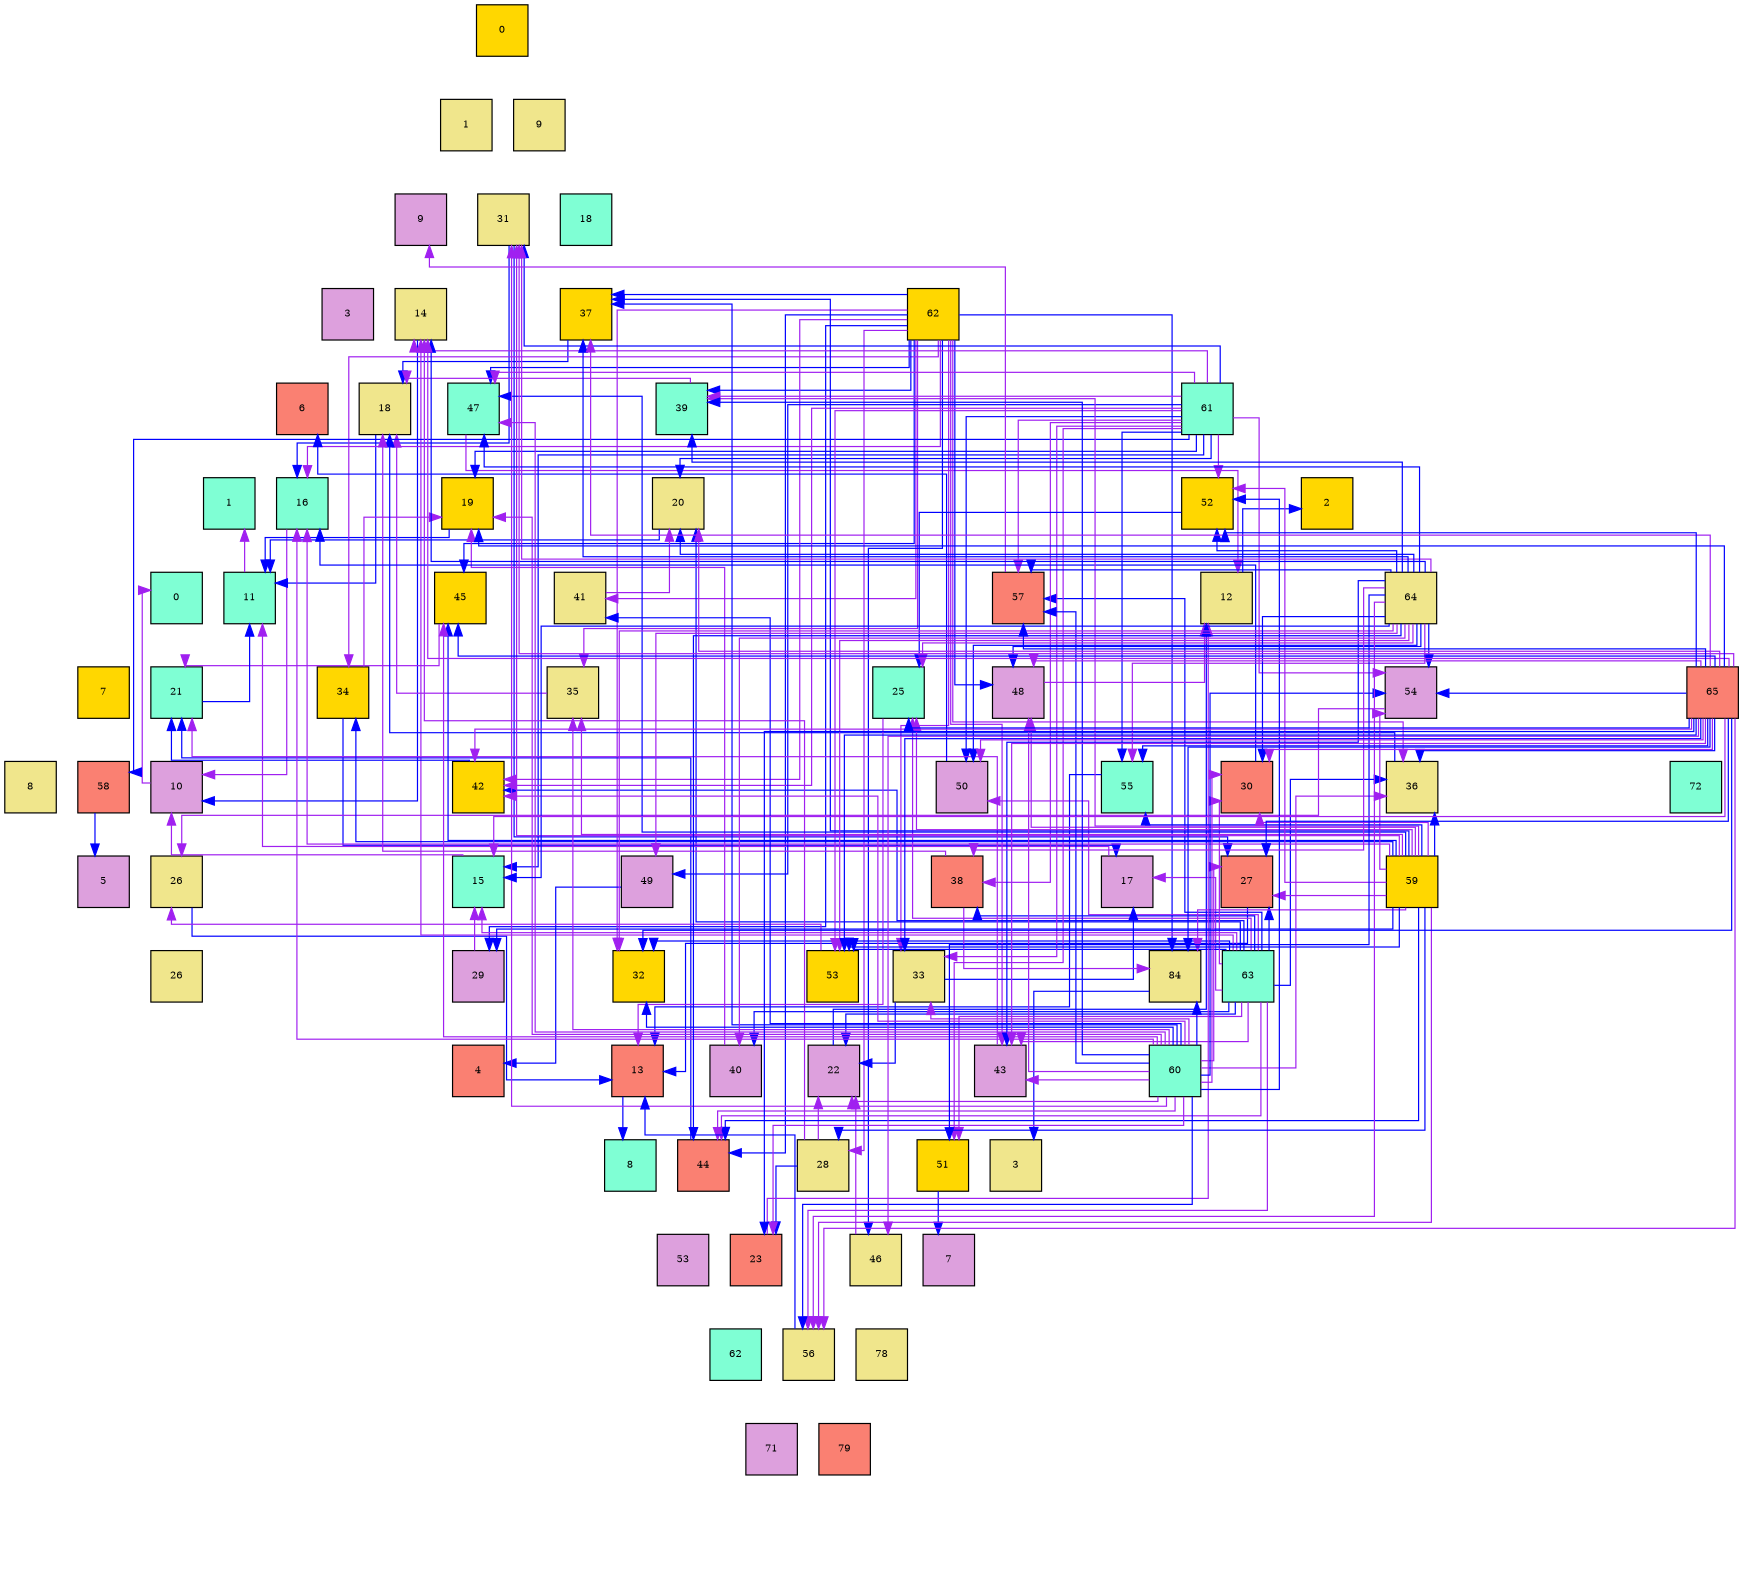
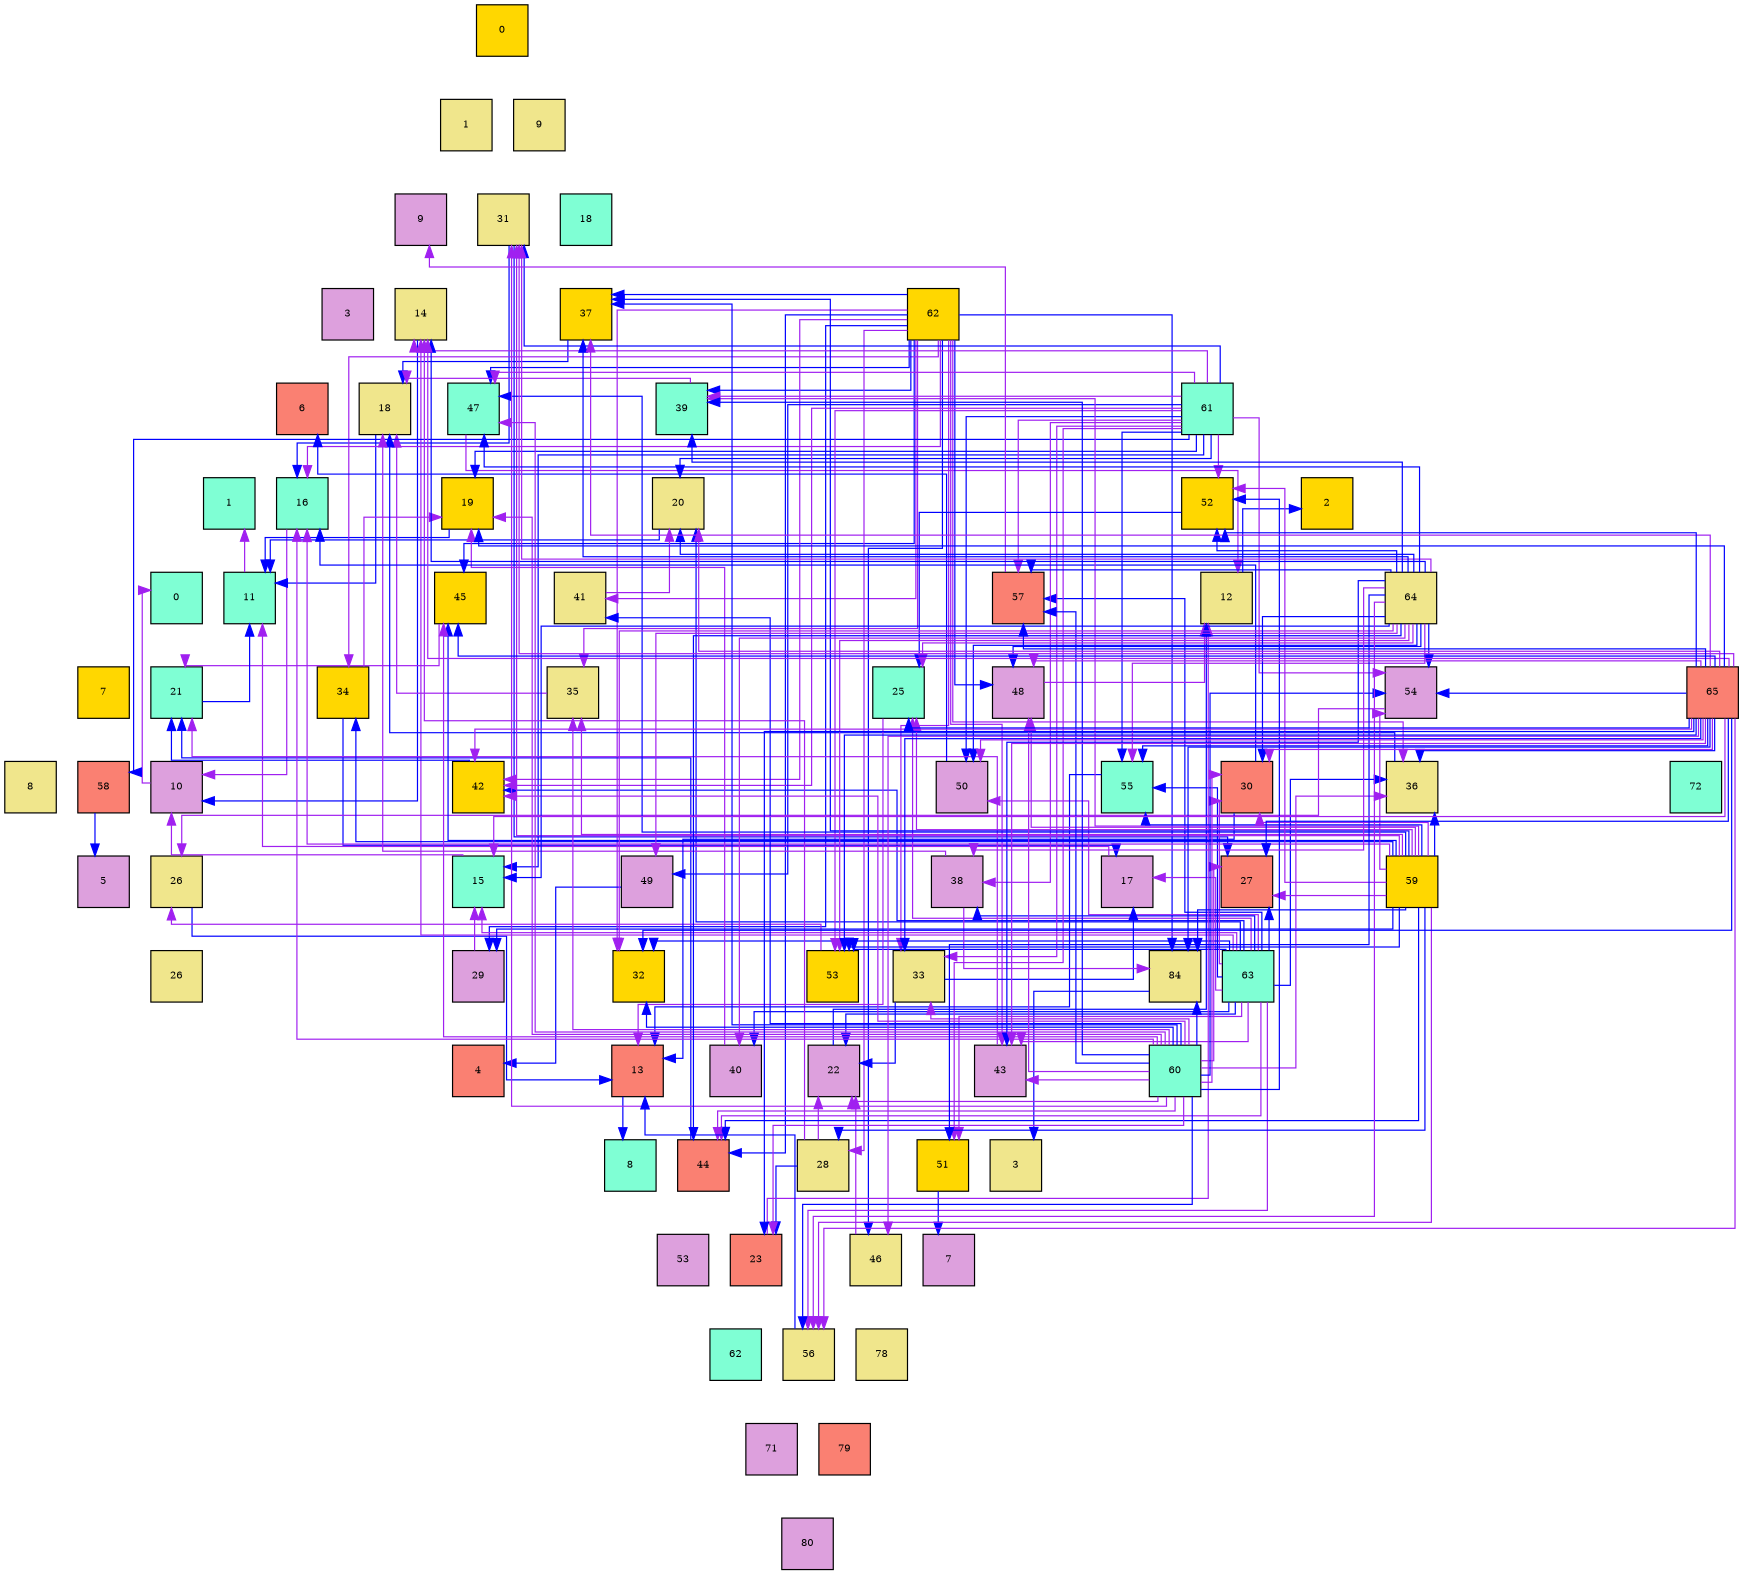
none -> (1217, 859)
(957, 882) -> (957, 882)
(1306, 910) -> (1306, 910)
(916, 943) -> (683, 865)
none -> (808, 1544)
